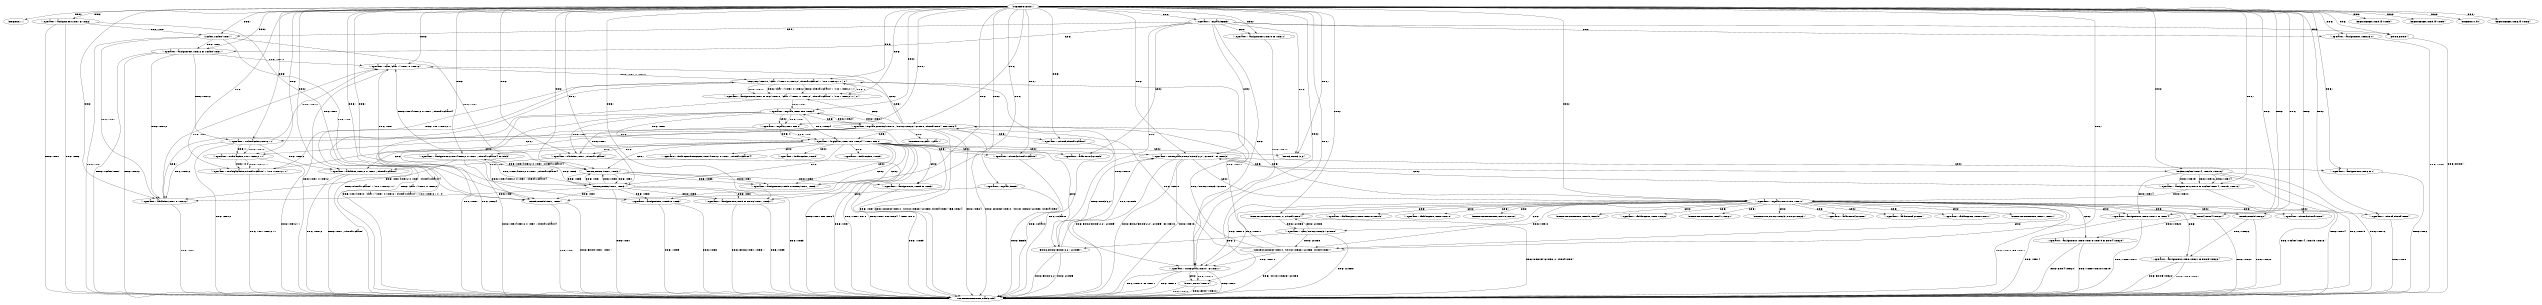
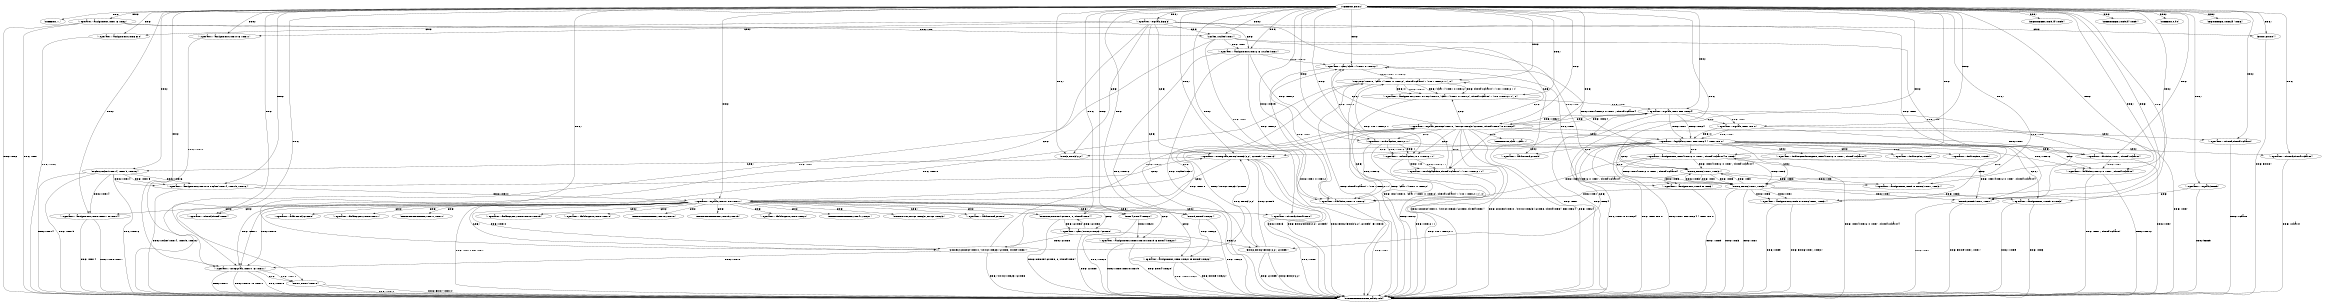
(88, 104) -> (1268, 104)
(2352, 171) -> none
